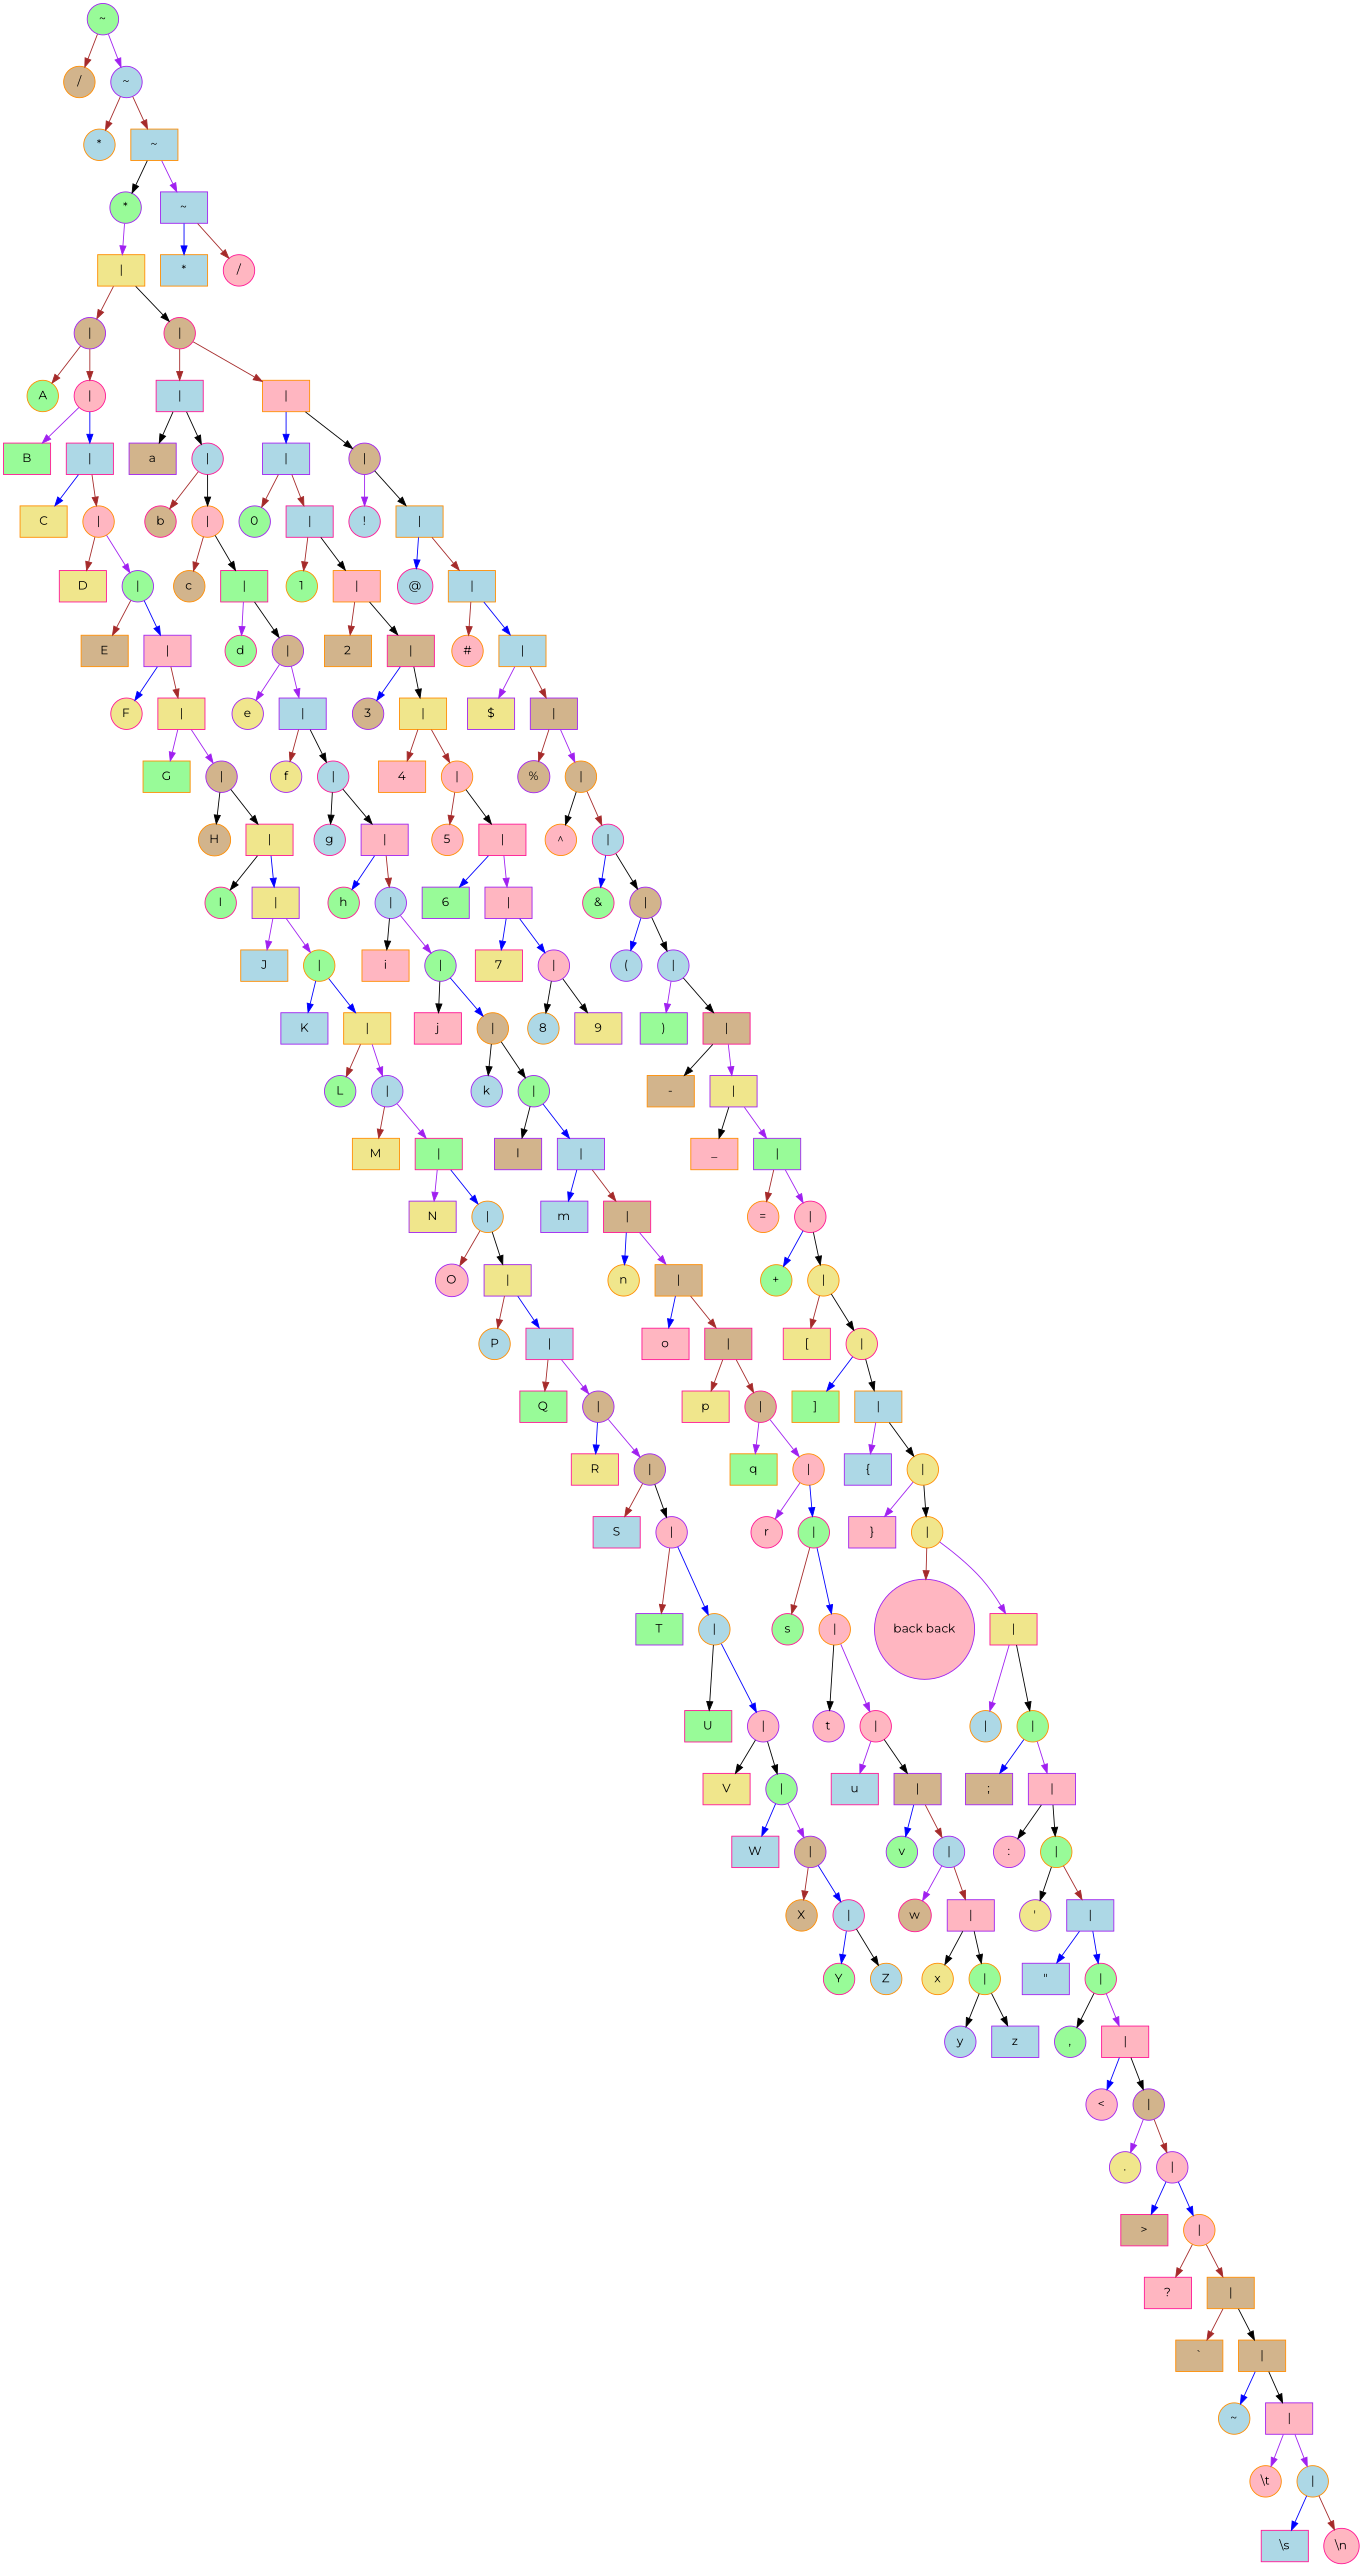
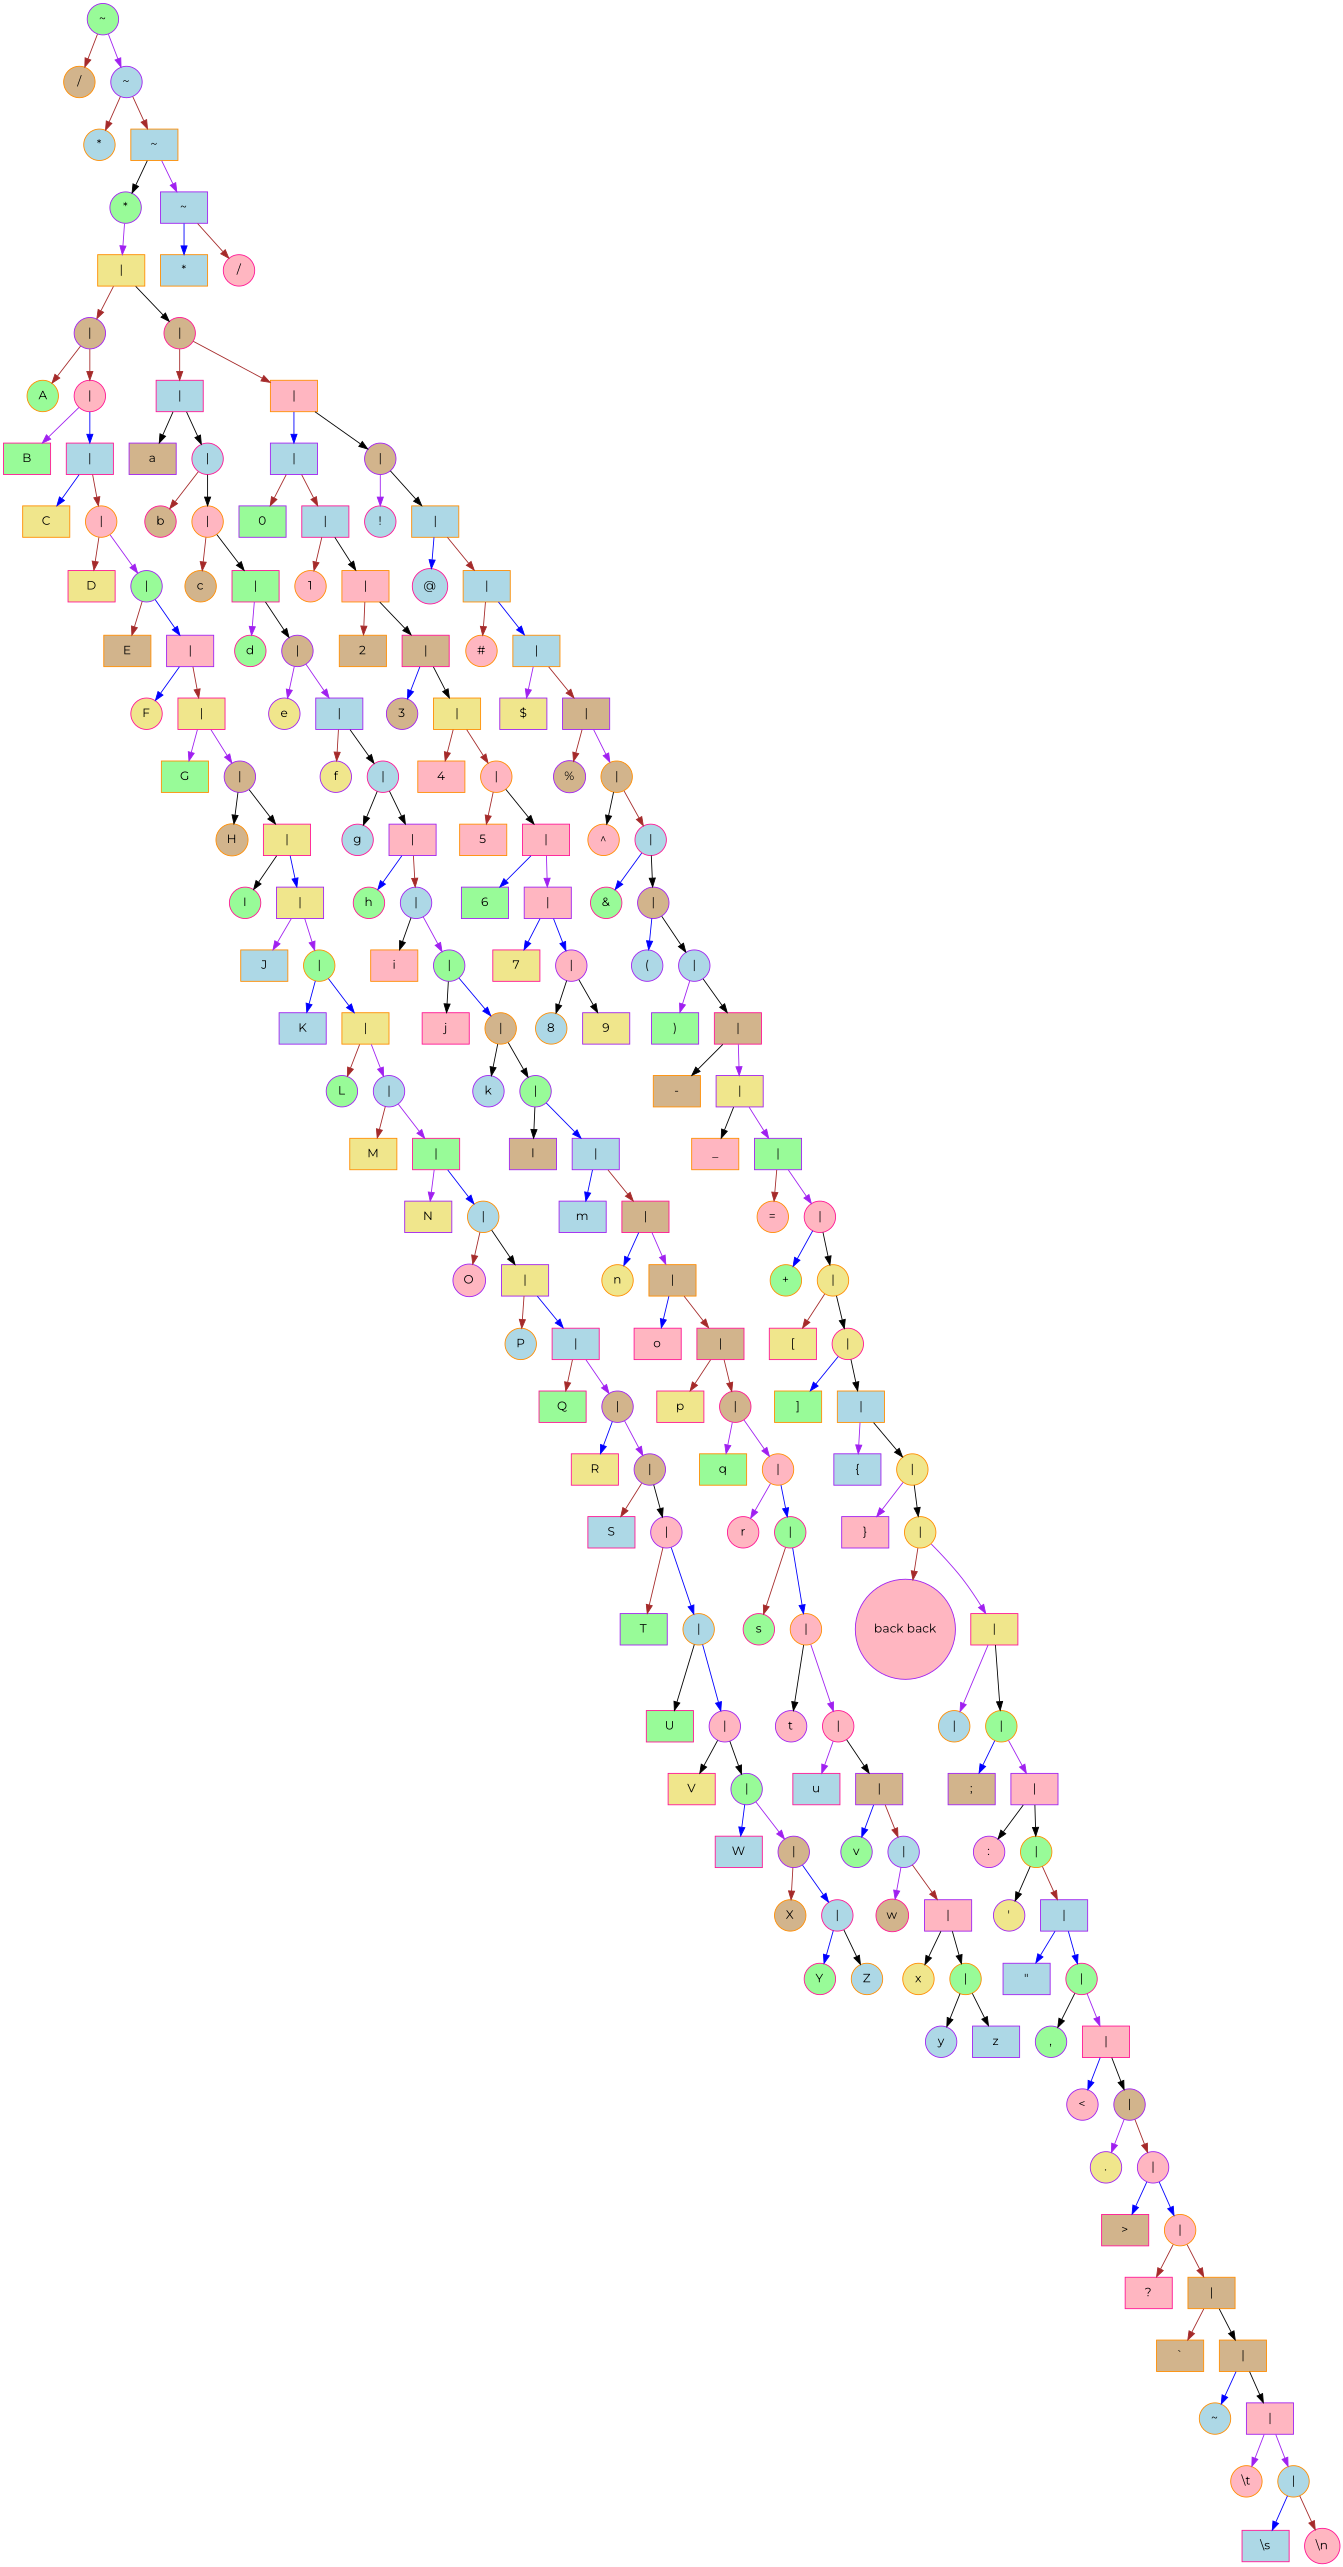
(255, 522) -> (263, 522)
(302, 586) -> (311, 586)
(447, 840) -> (483, 840)
